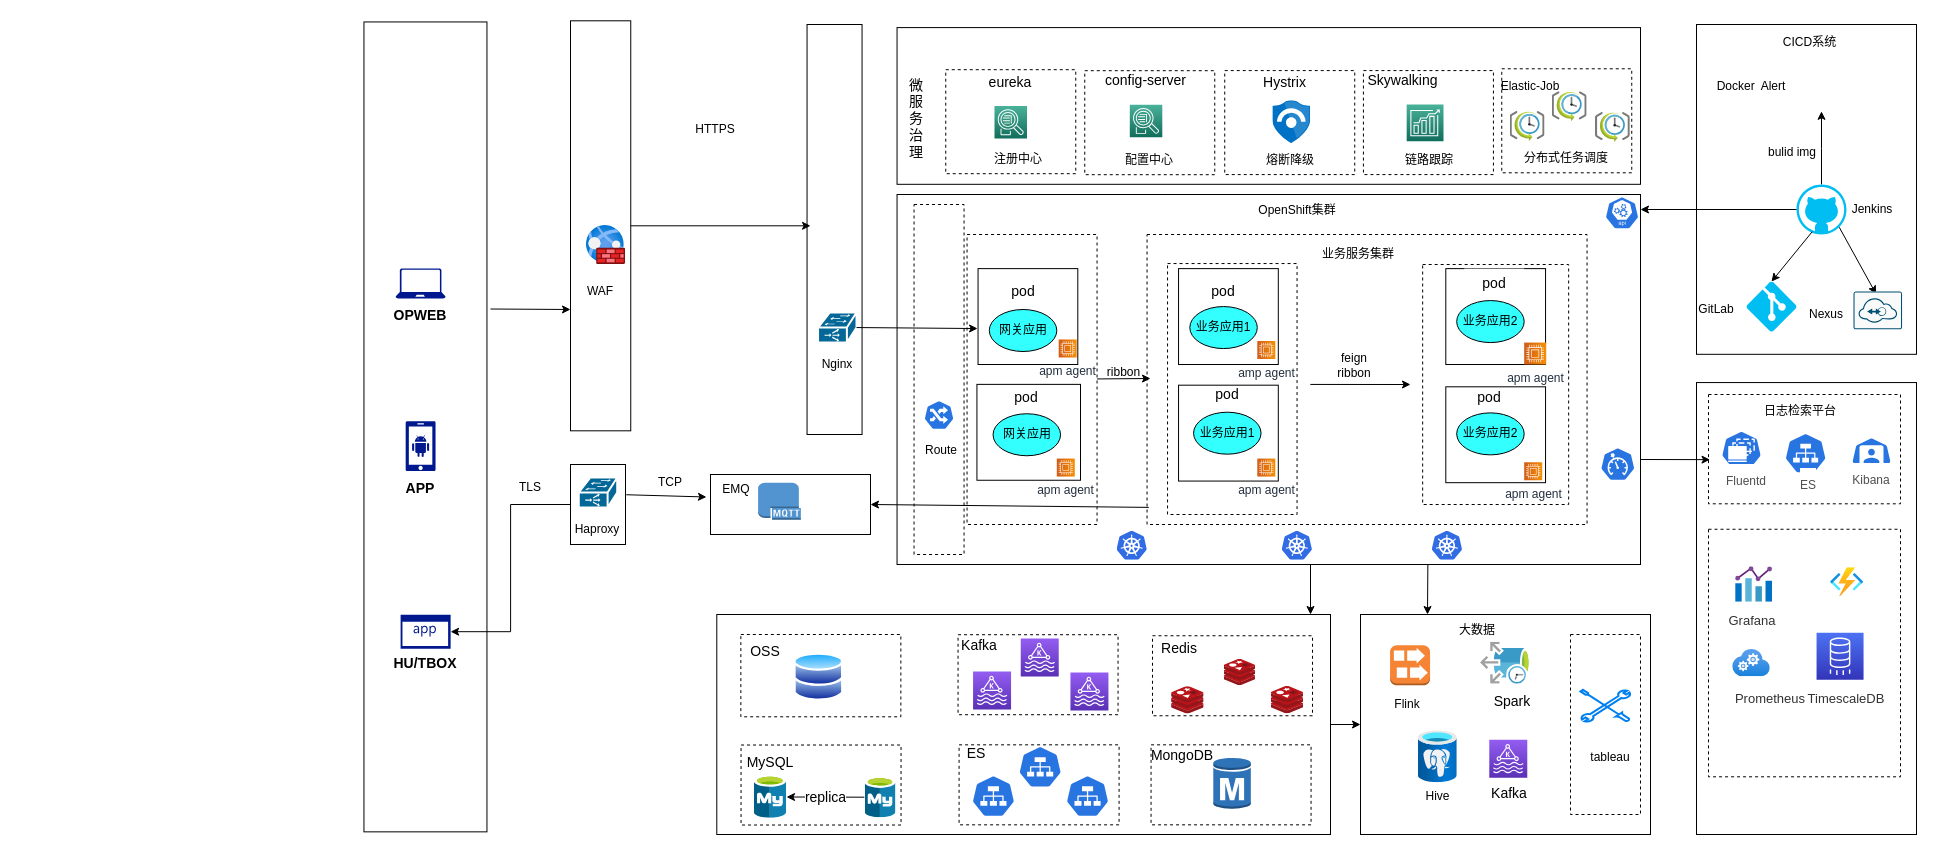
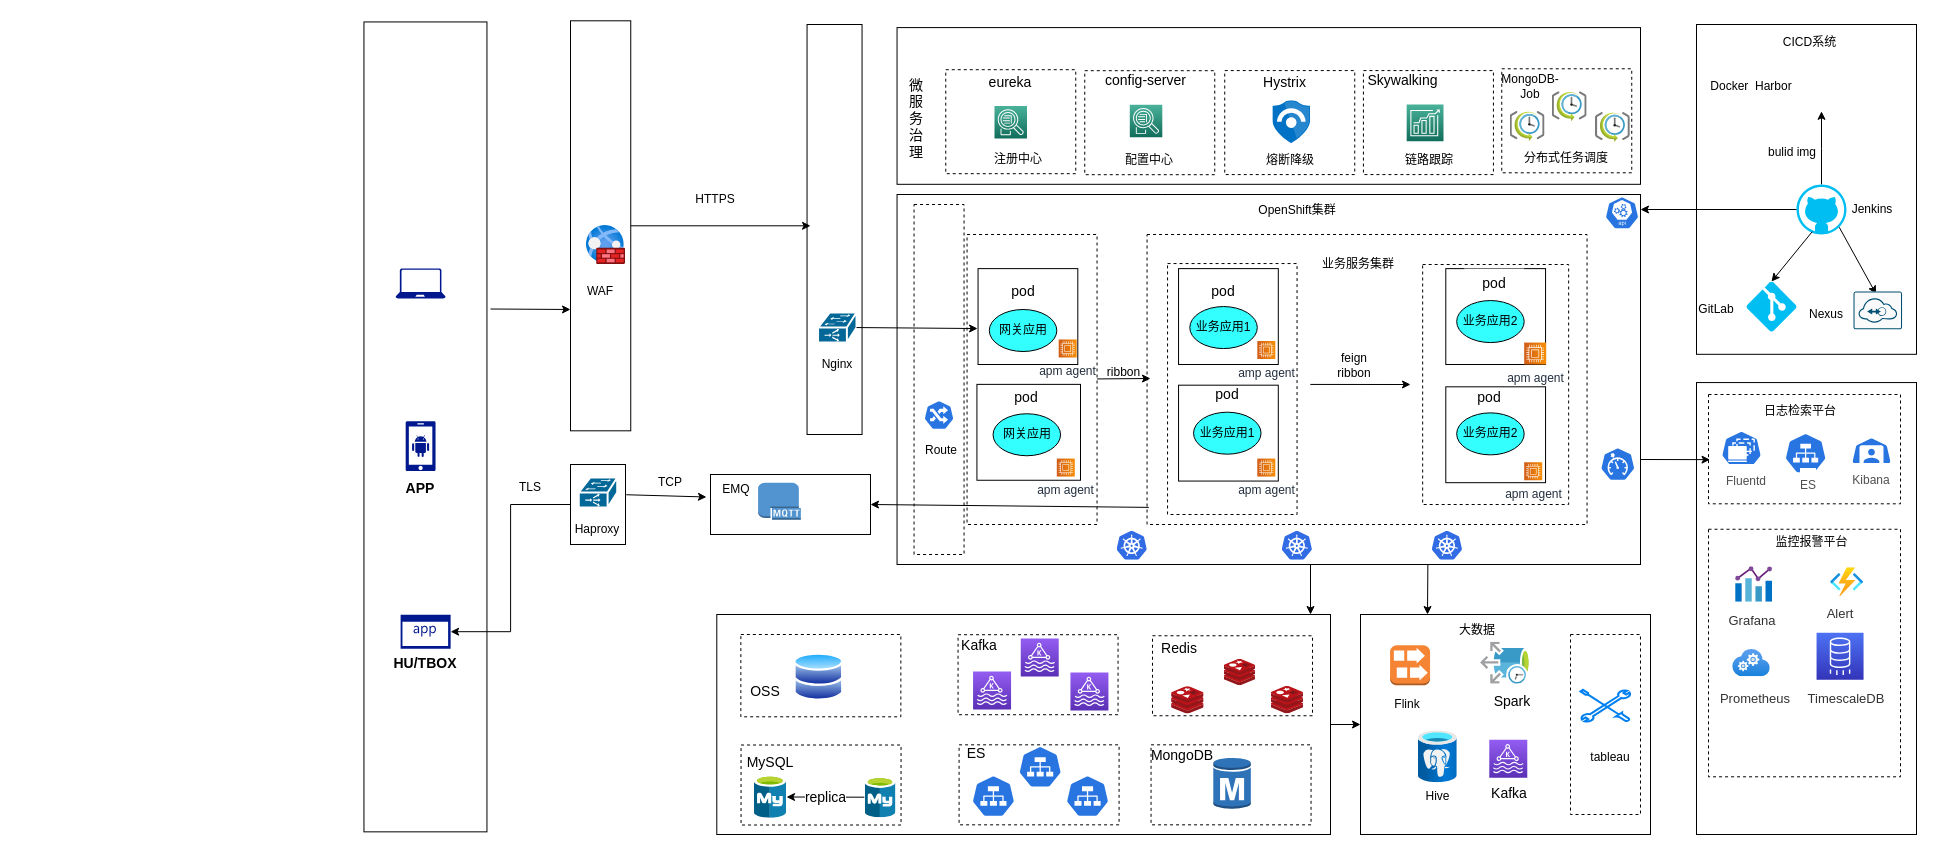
(1531, 87) -> (1531, 87)
(1752, 87) -> (1752, 87)
(716, 129) -> (716, 199)
(1358, 255) -> (1358, 265)
(421, 316) -> none
none -> (1812, 542)
none -> (1840, 613)
(766, 651) -> (766, 691)
(1771, 699) -> (1756, 699)
